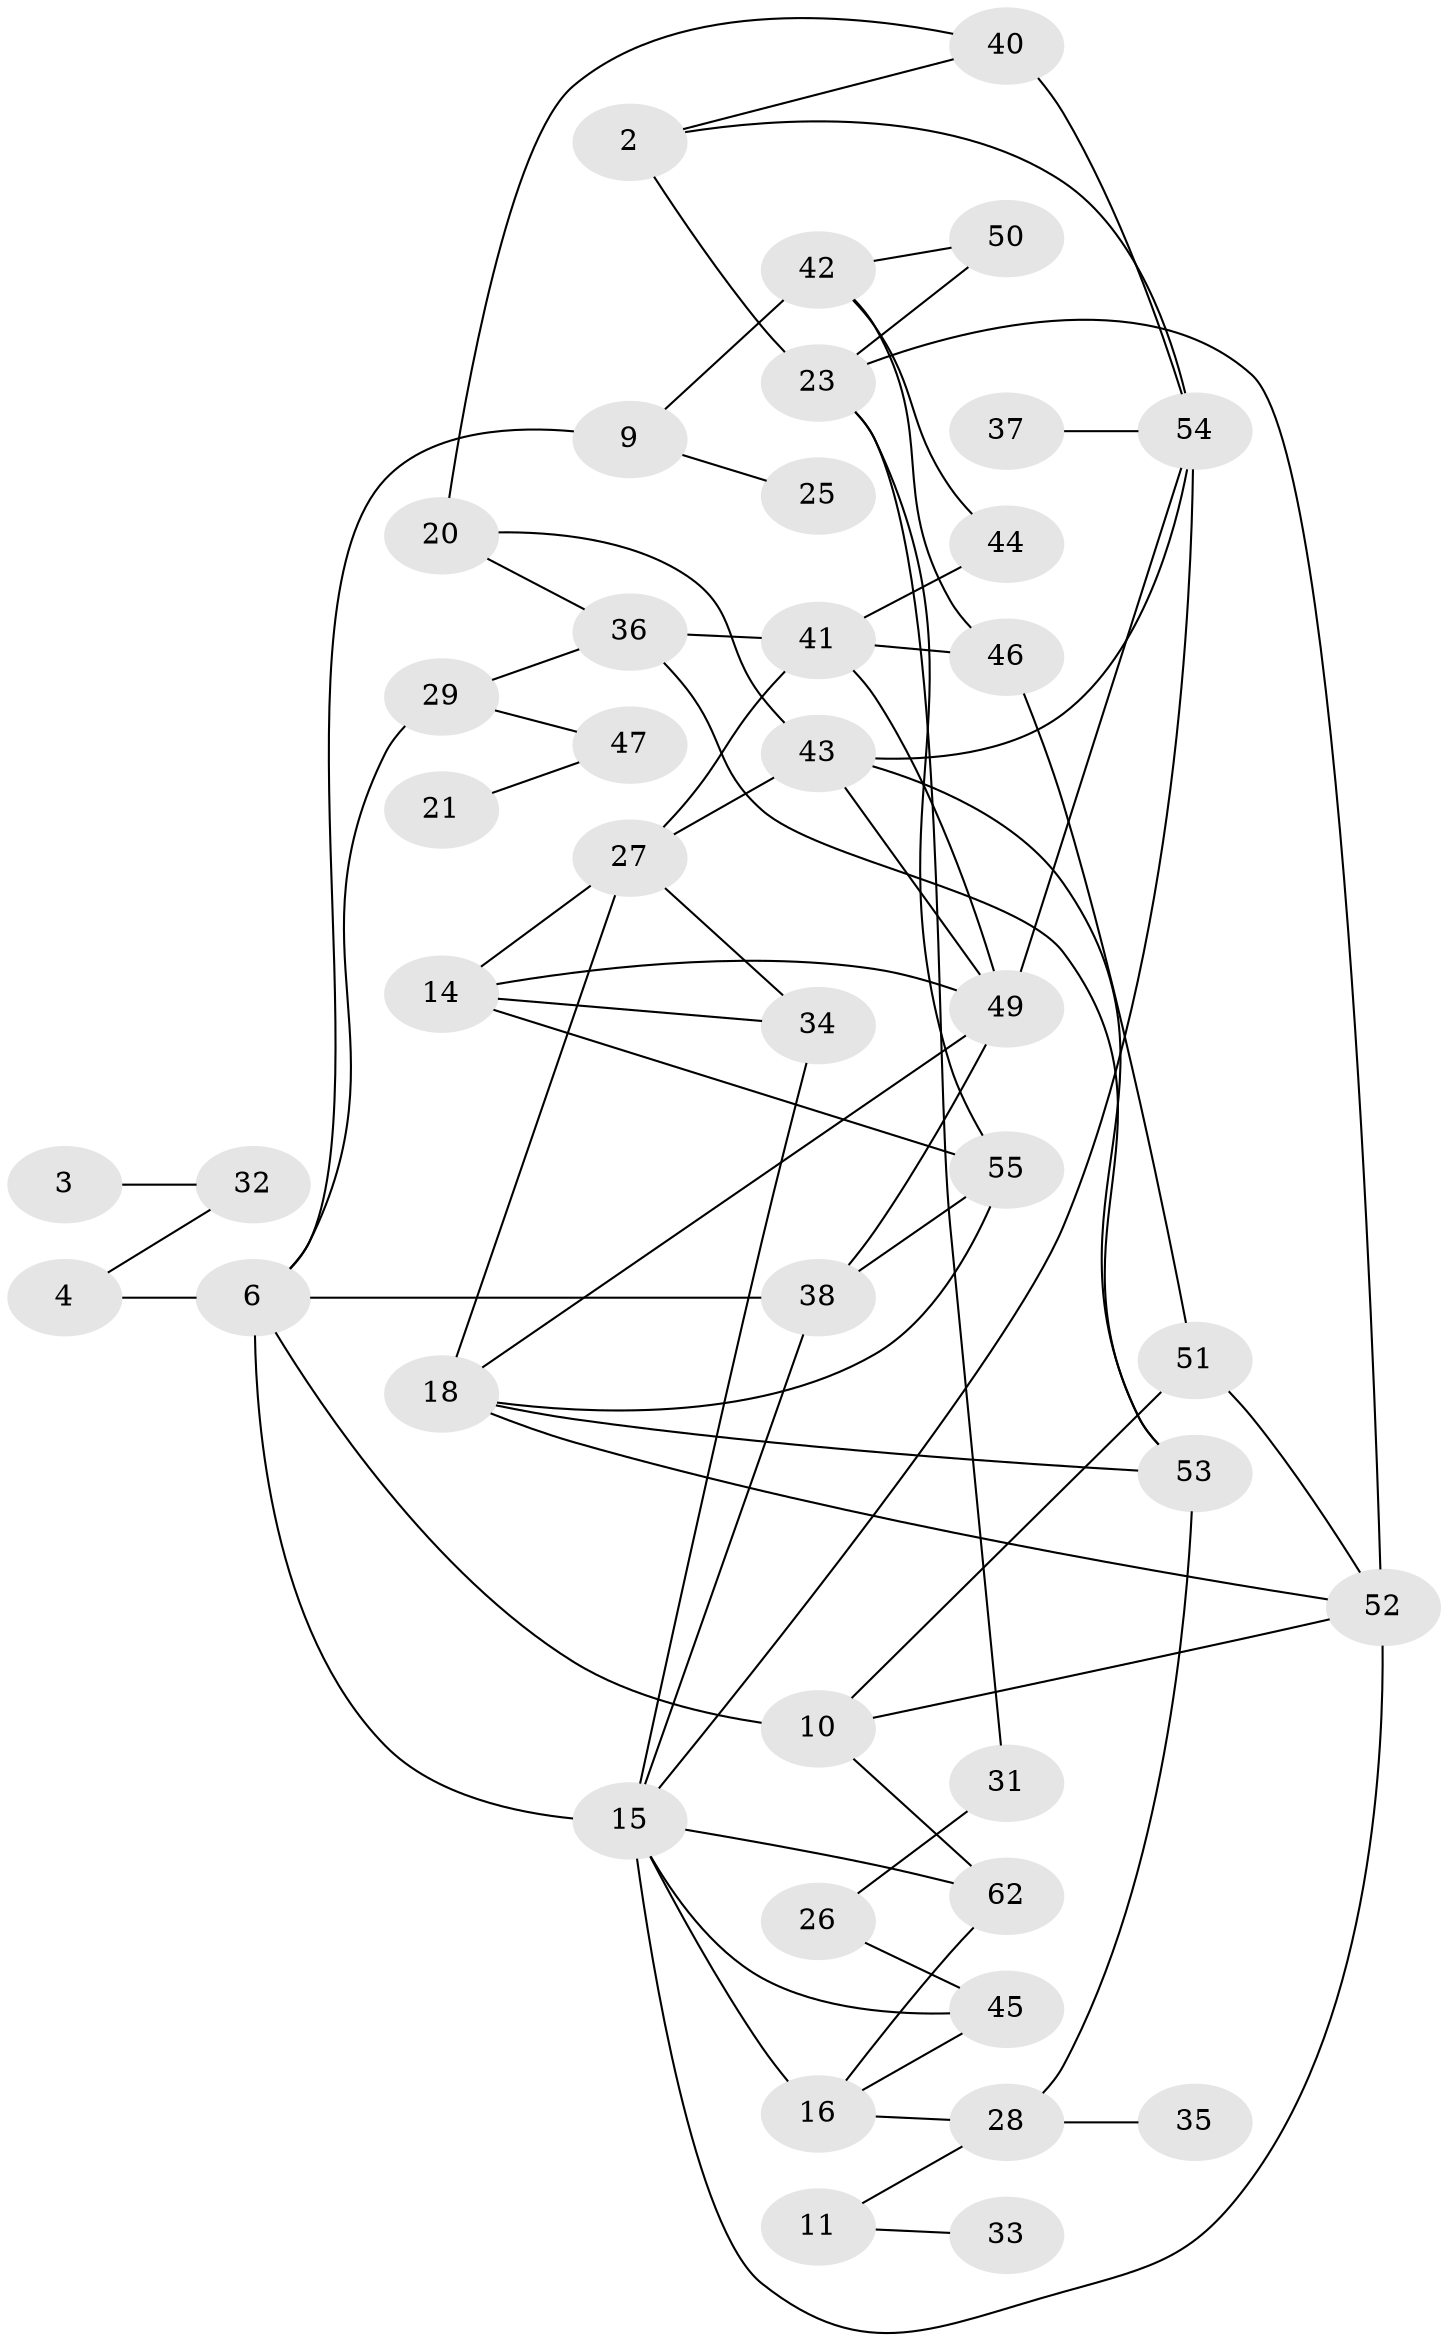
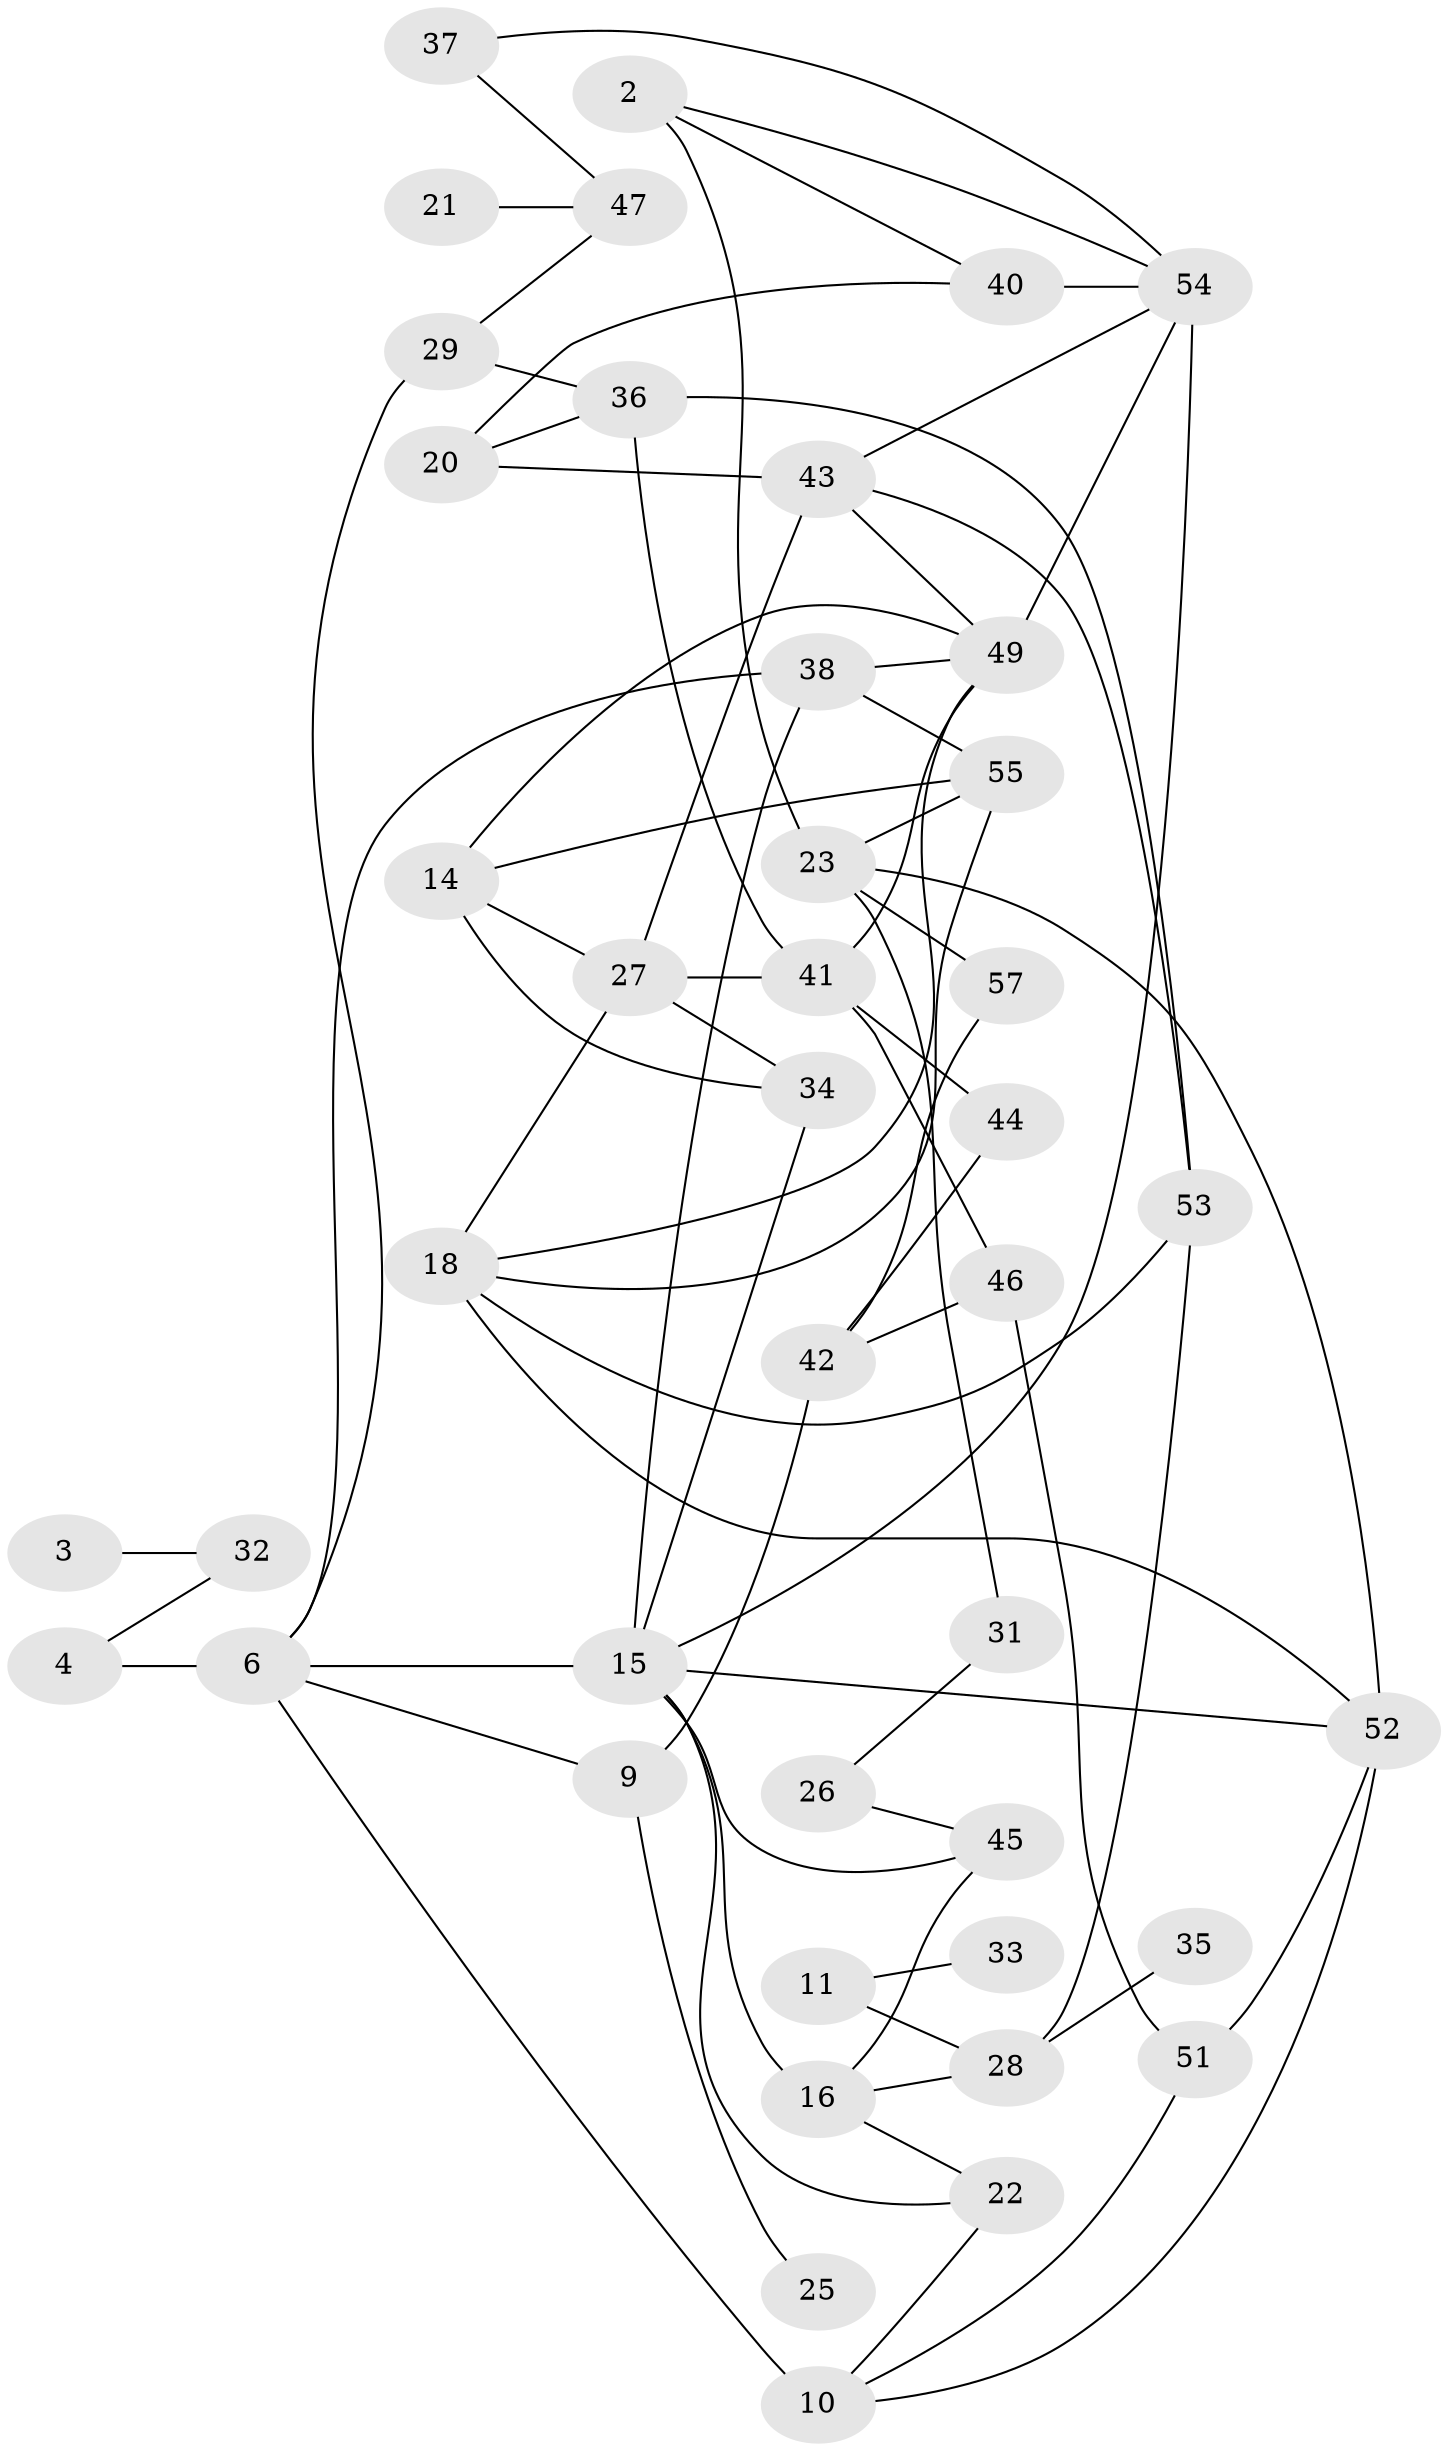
none -> (536, 127)
(1007, 239) -> (1007, 986)
(1007, 1896) -> (1007, 2196)
